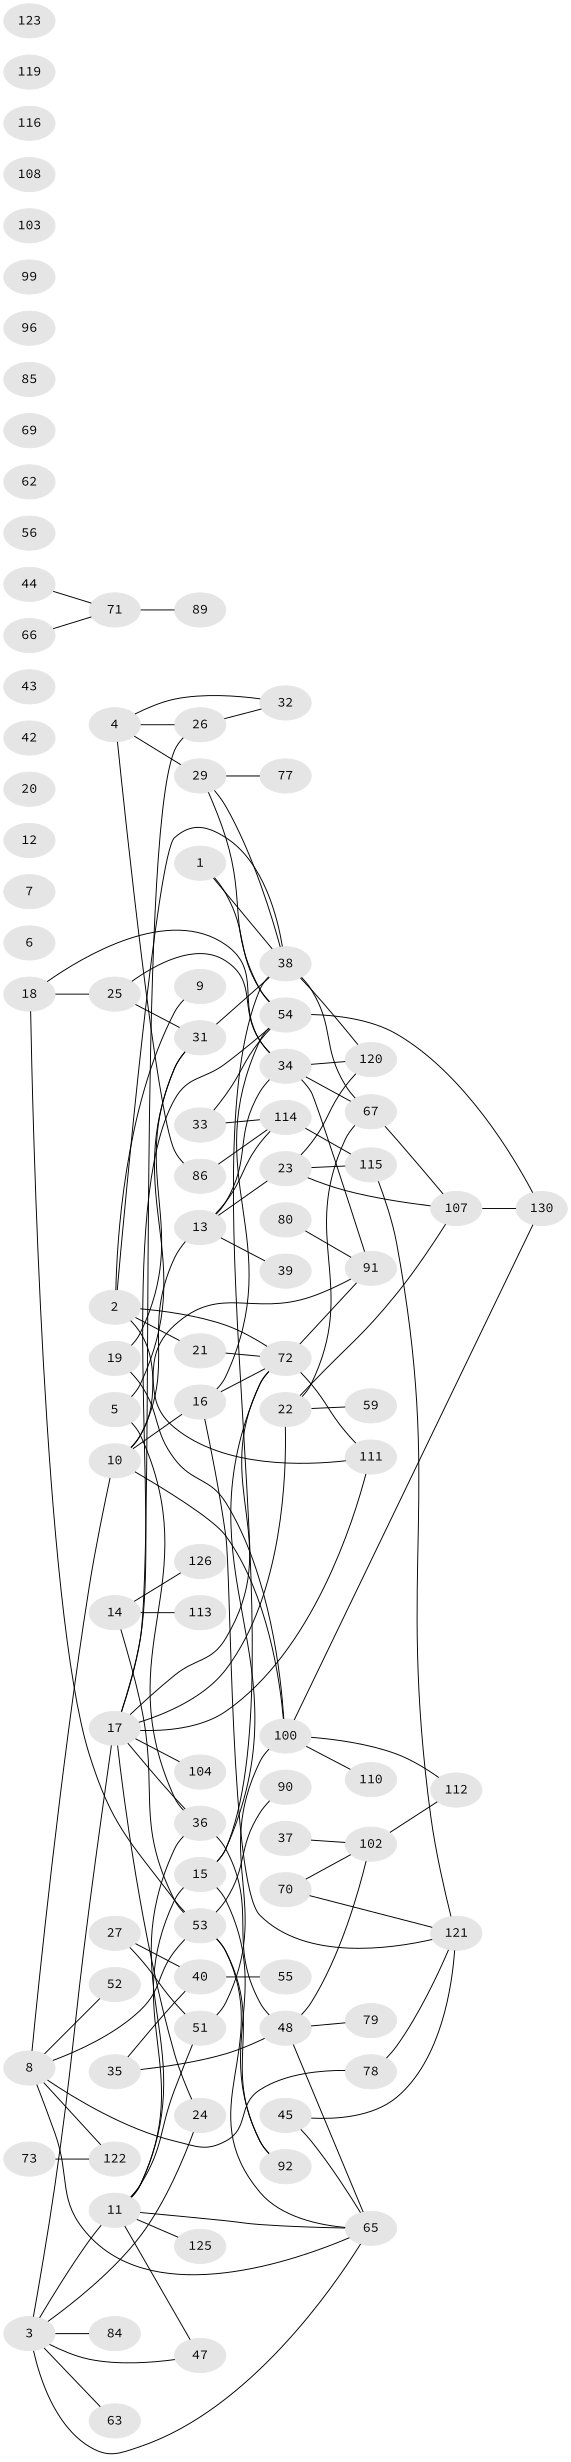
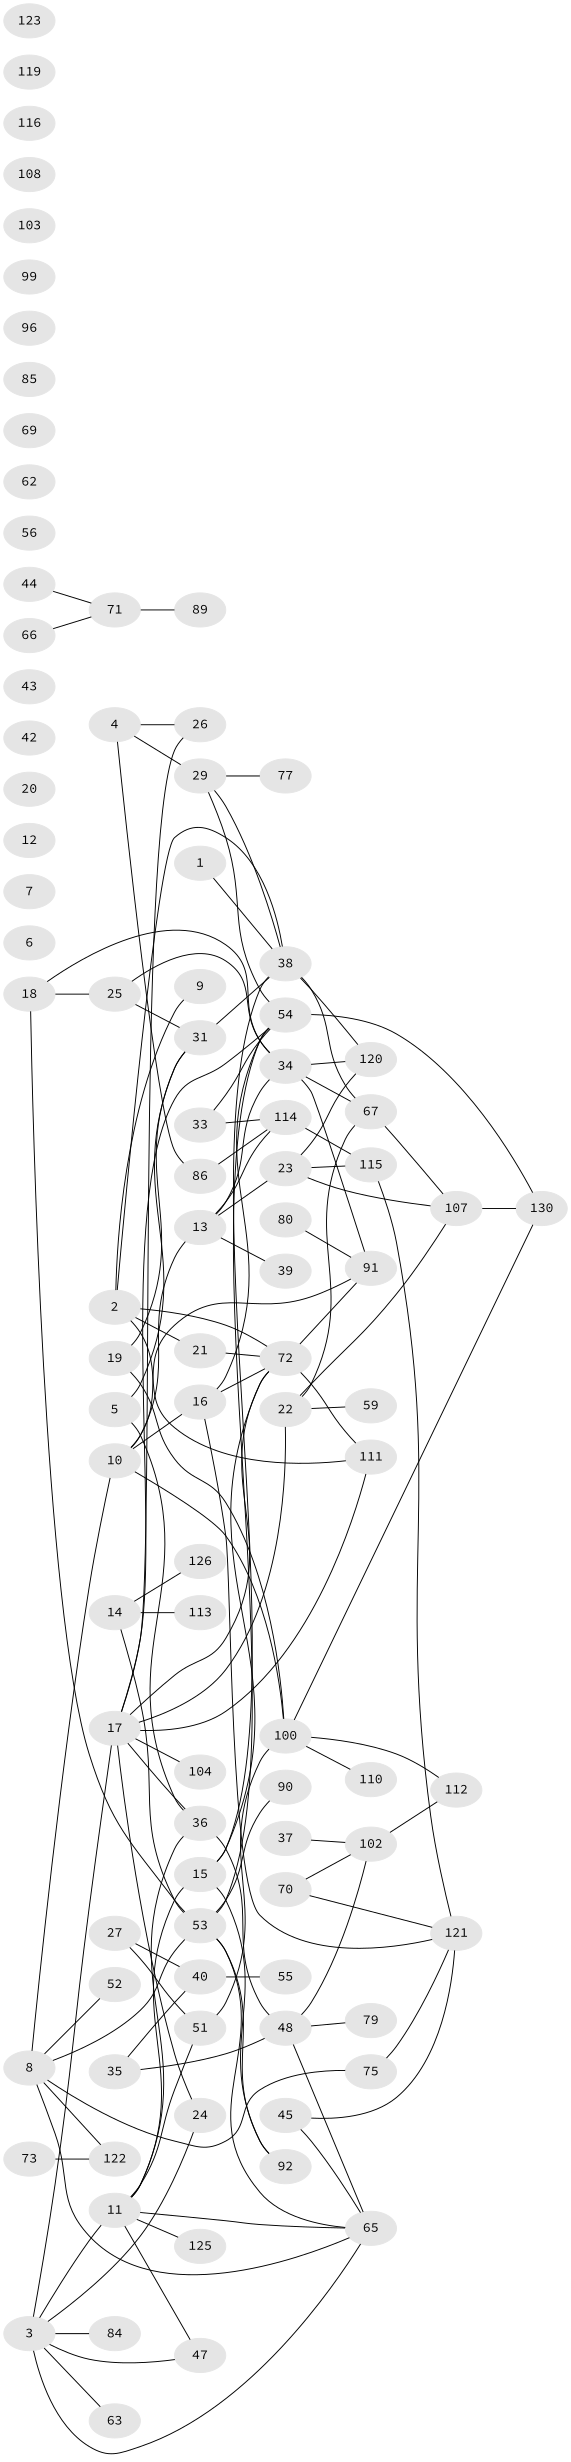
(286, 703) -> none
(242, 940) -> (243, 1470)
(371, 2072) -> (371, 2072)
